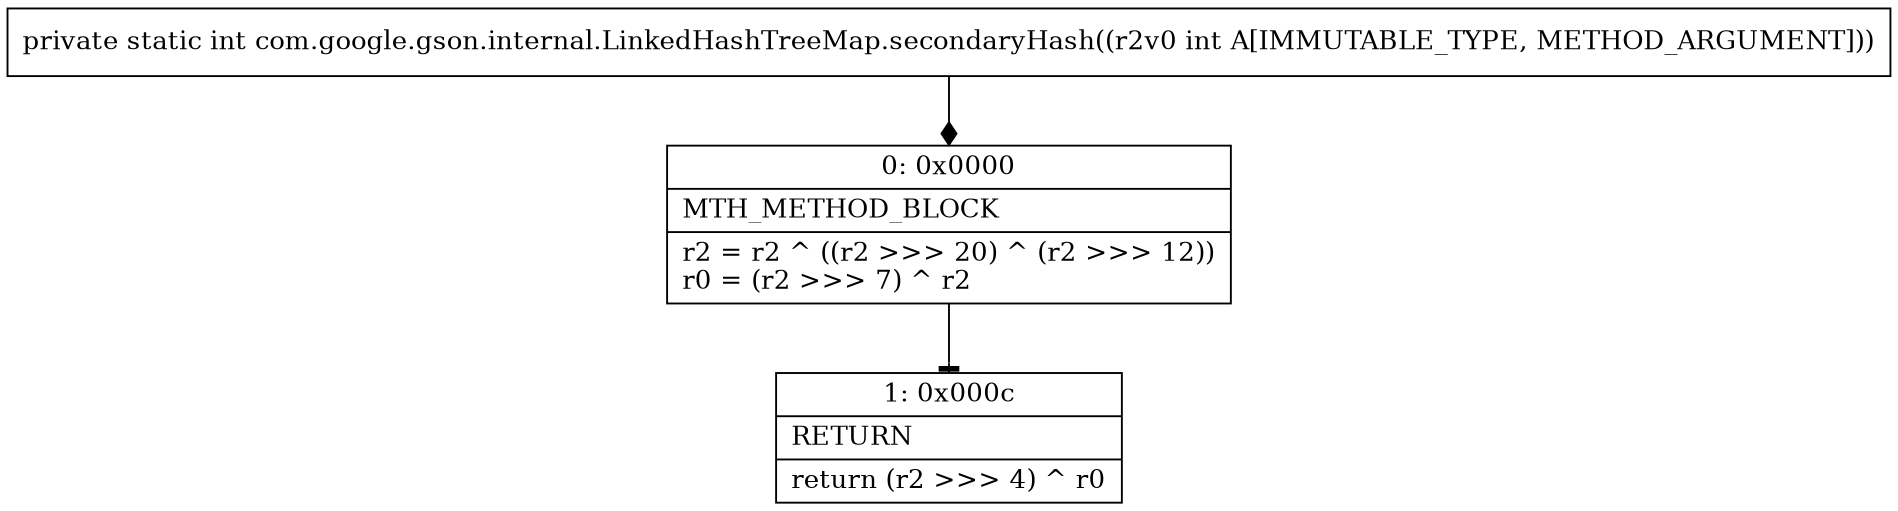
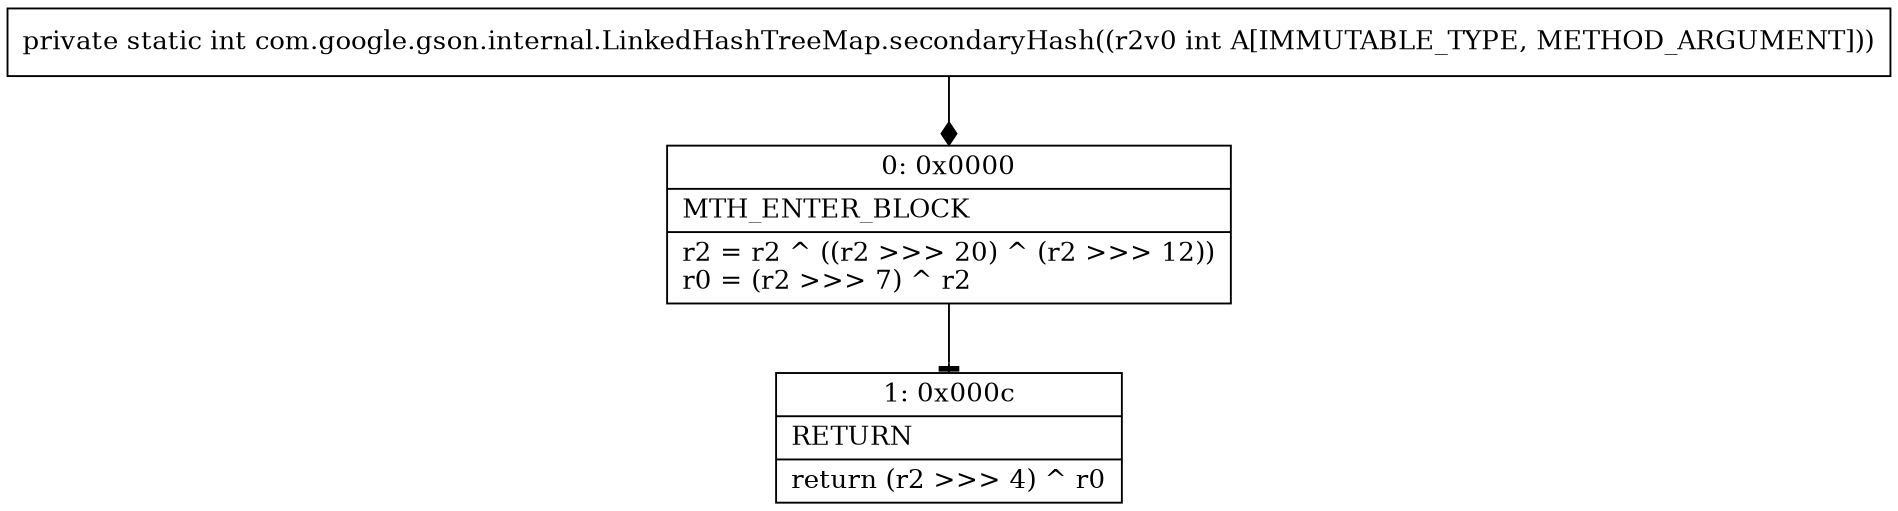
(841, 210) -> (827, 210)
